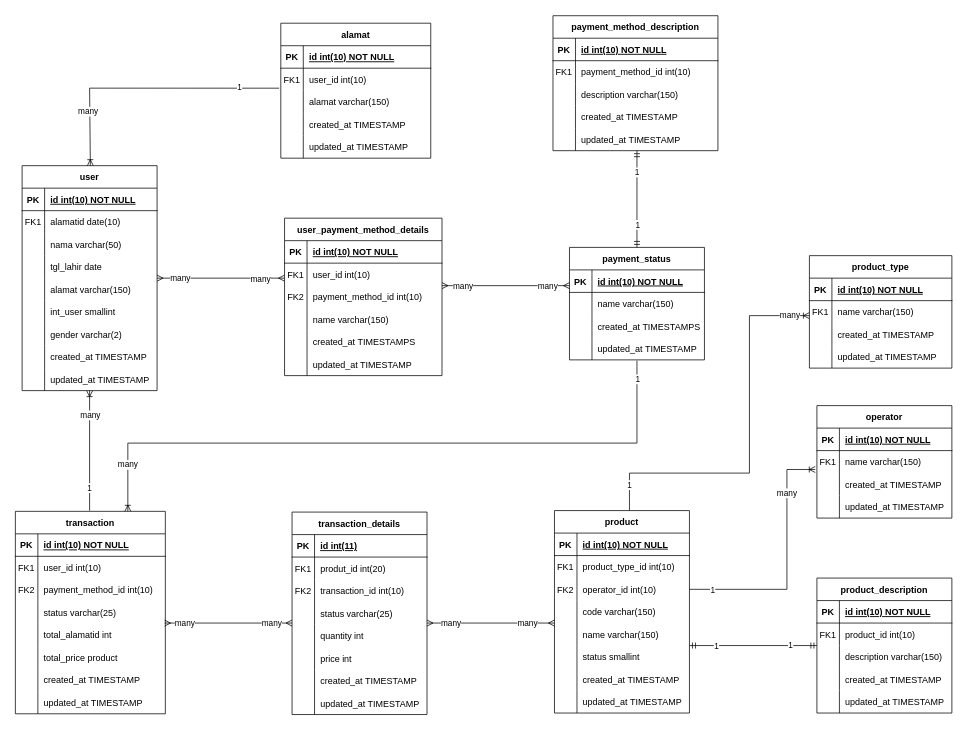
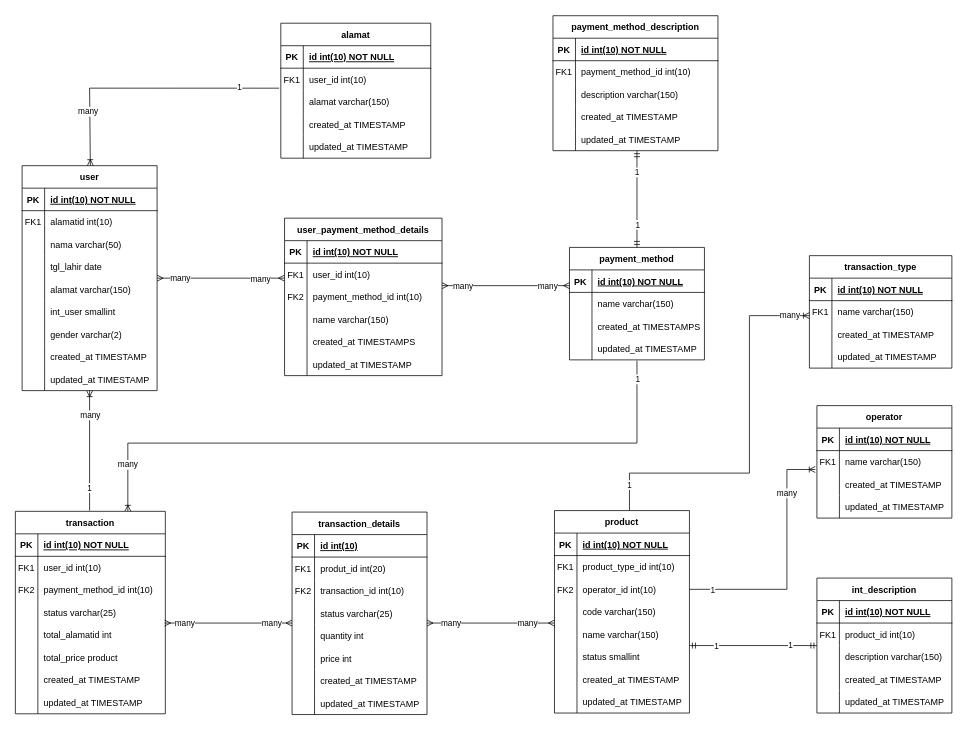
(90, 222) -> (86, 222)
(637, 259) -> (637, 259)
(881, 267) -> (881, 267)
(342, 546) -> (342, 546)
(884, 590) -> (884, 590)
